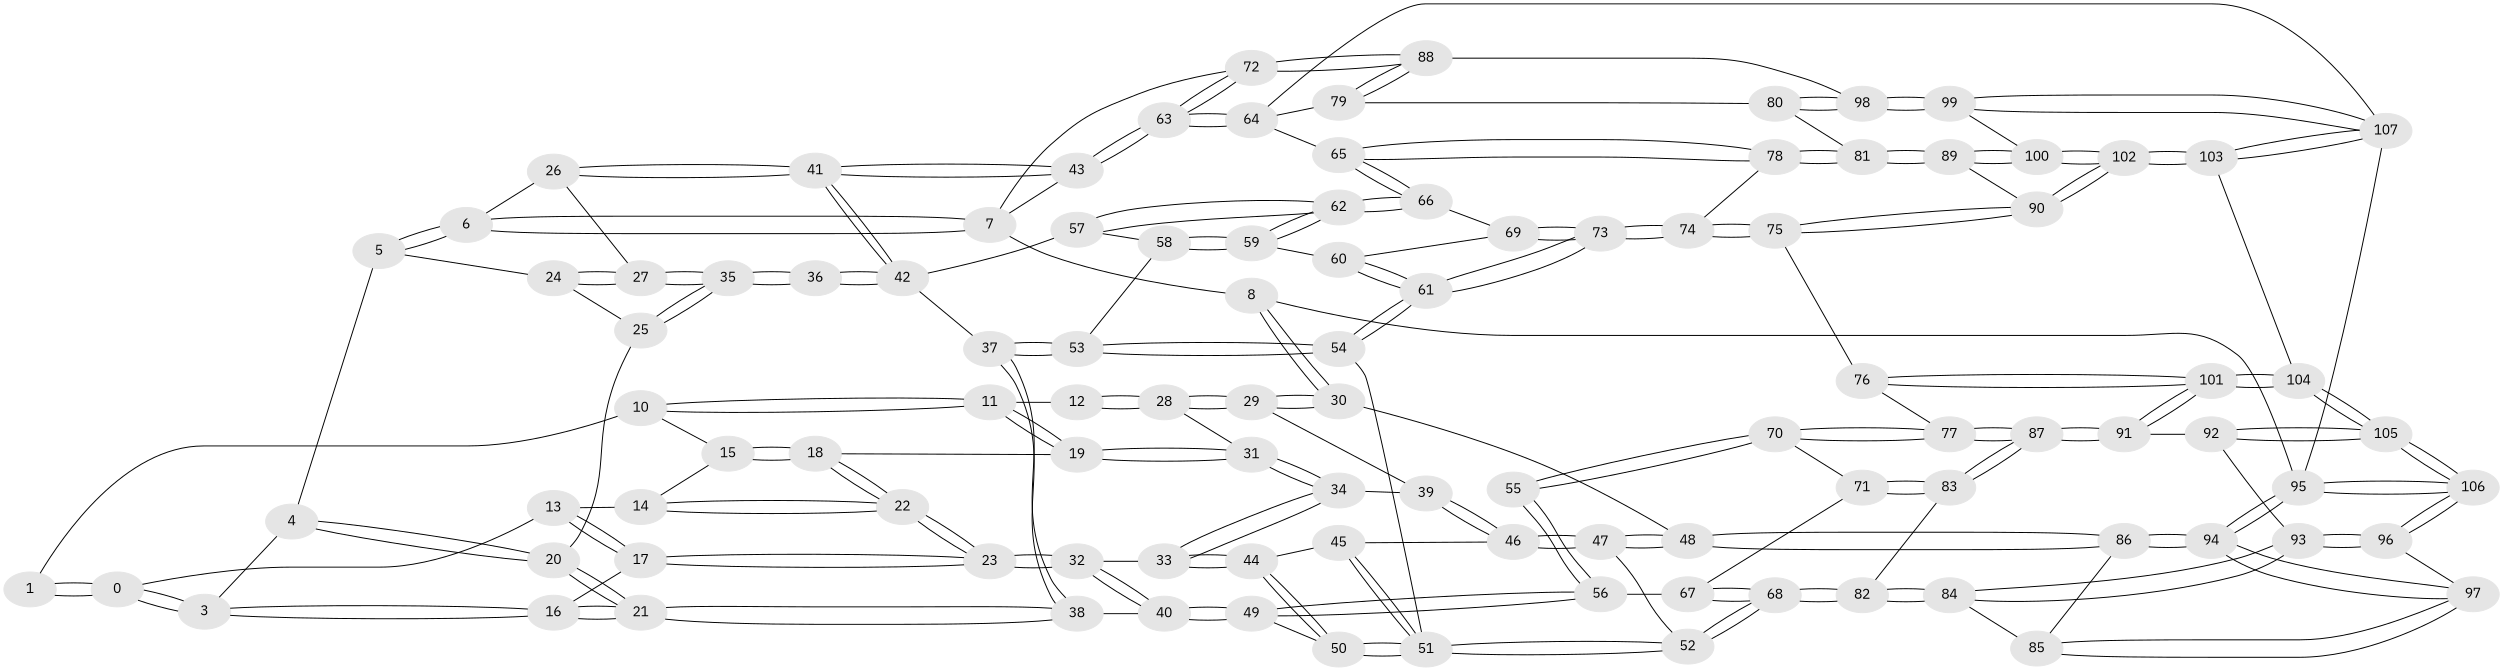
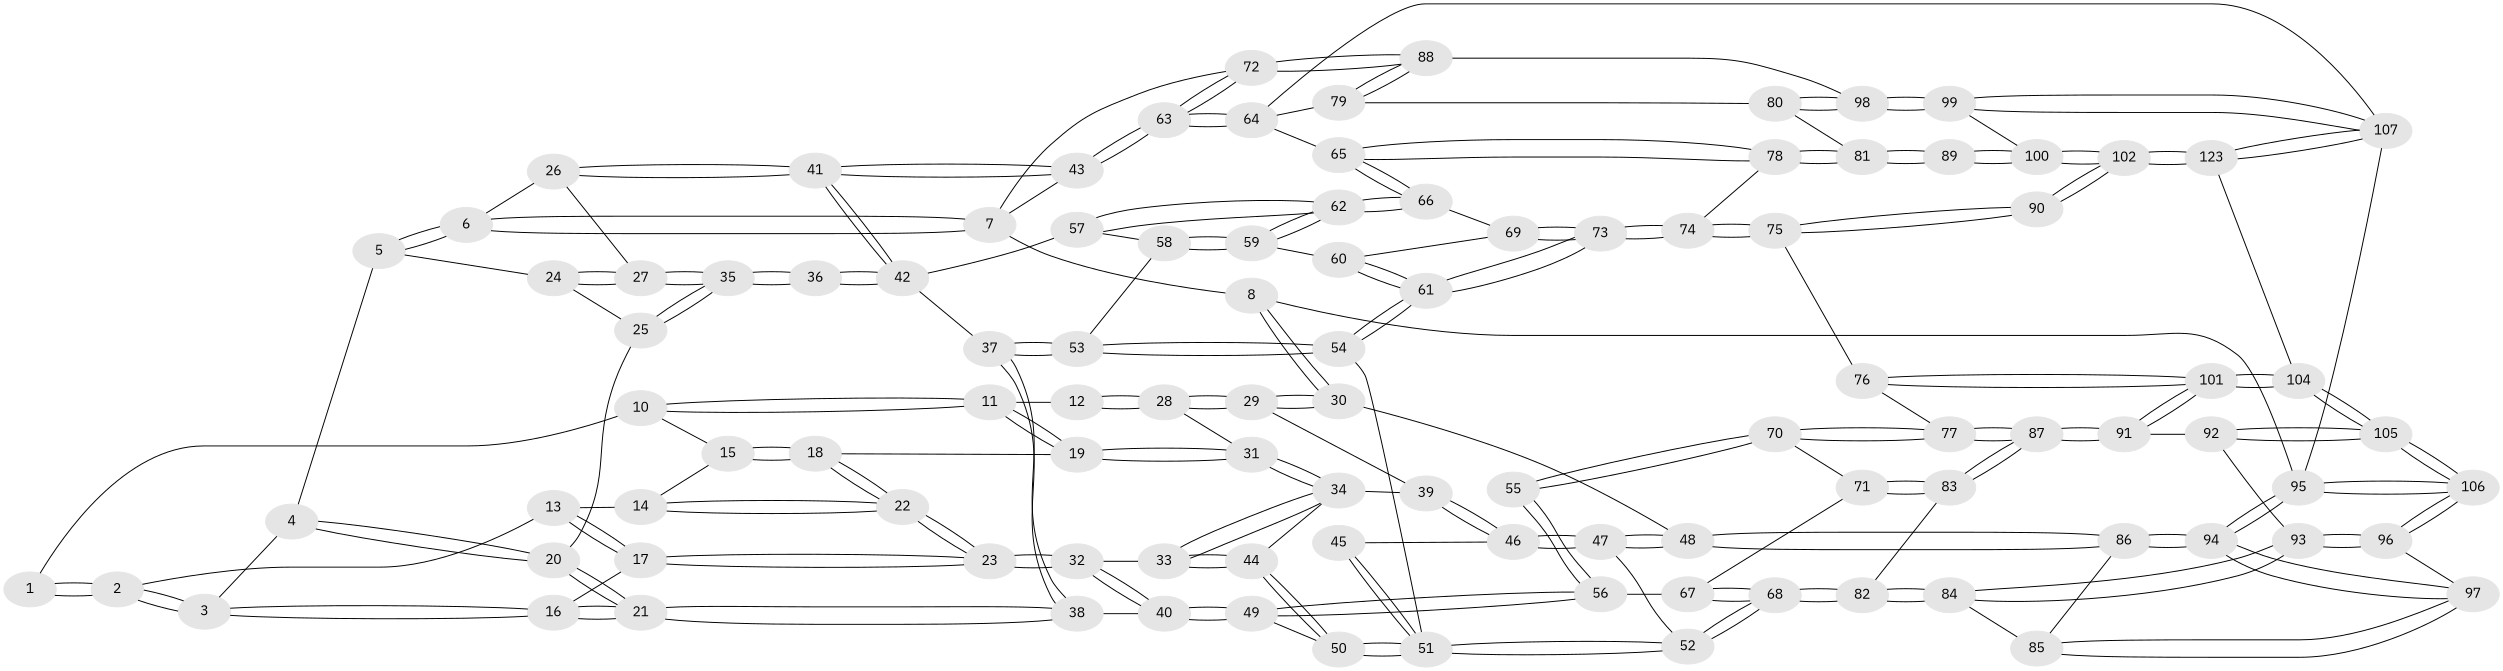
(2211, 158) -> (2211, 158)
(1993, 183) -> none
(1295, 552) -> (1295, 526)
(117, 589) -> (117, 589)
